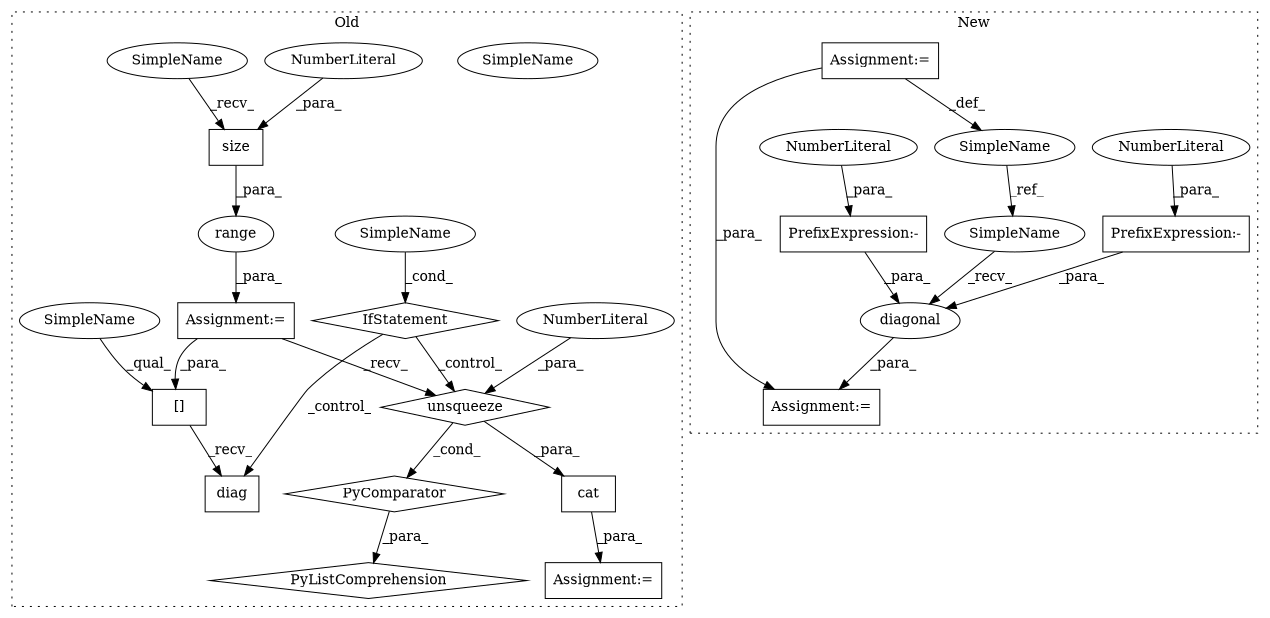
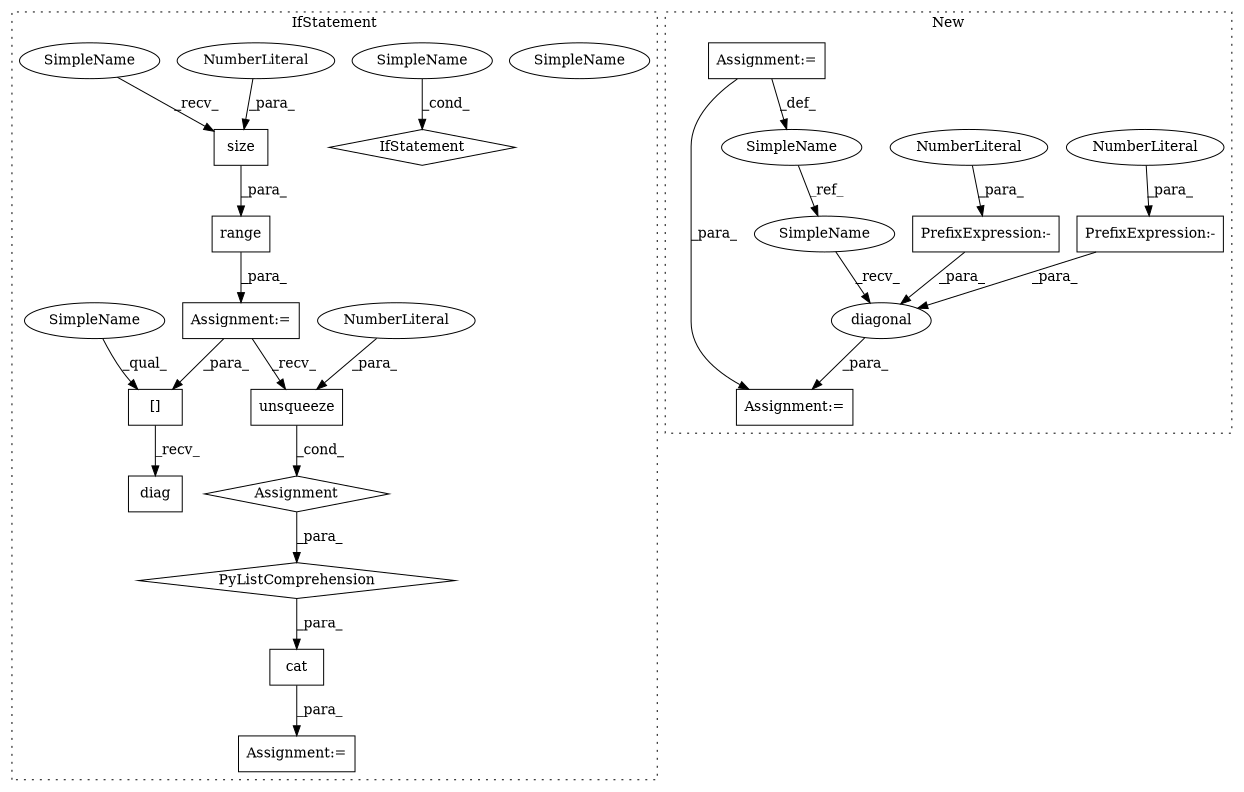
(347, 23) -> (335, 23)
(236, 234) -> (241, 234)
(432, 360) -> none
(307, 391) -> none
(465, 407) -> (297, 407)
(520, 446) -> (297, 619)
(394, 494) -> (297, 494)
